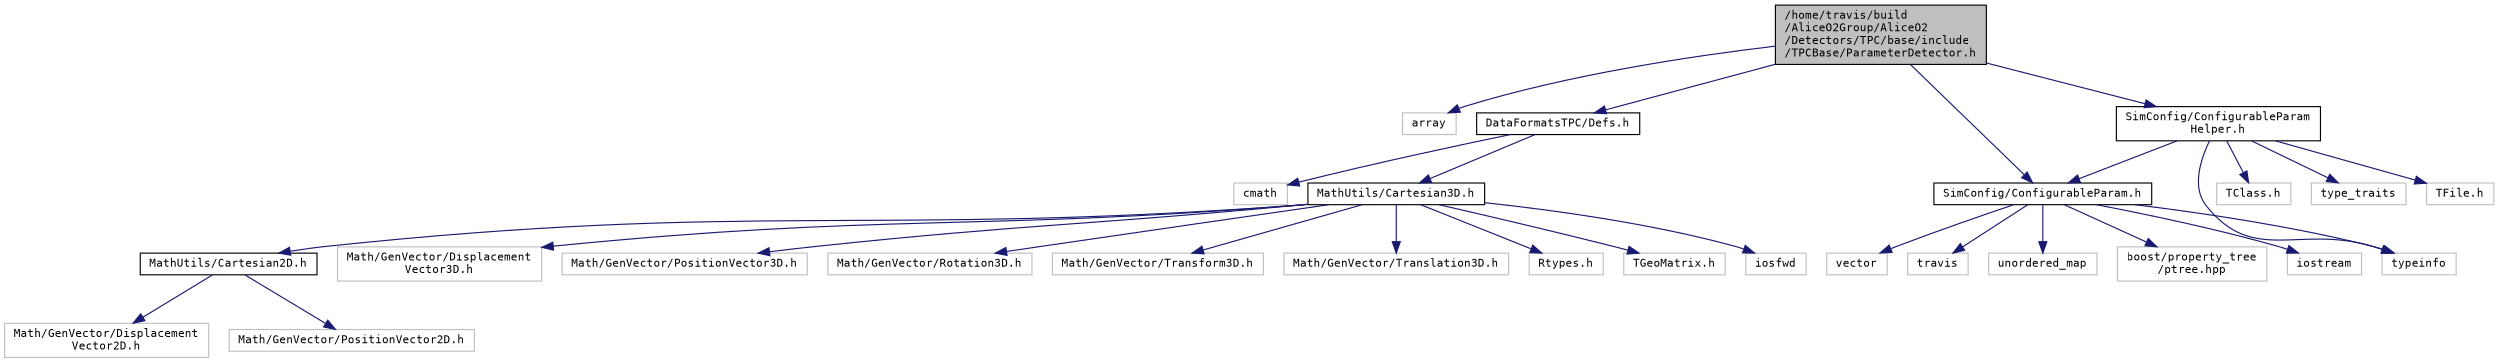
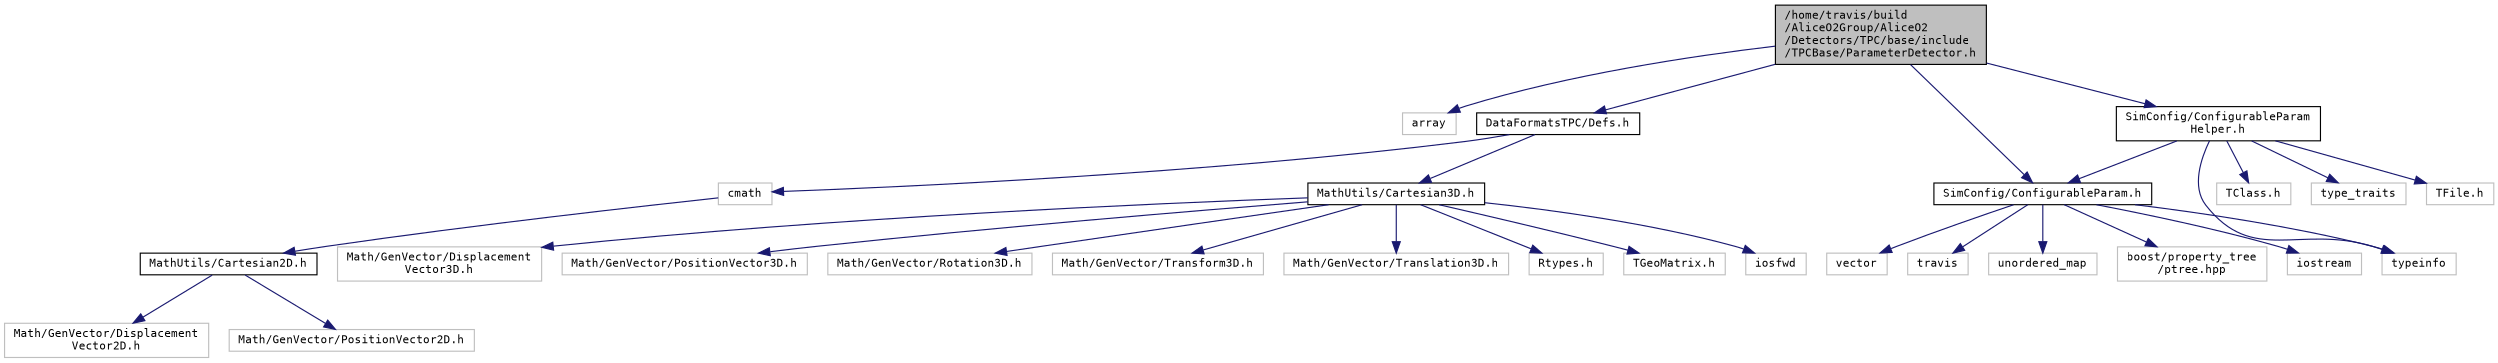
(798, 221) -> (506, 222)
